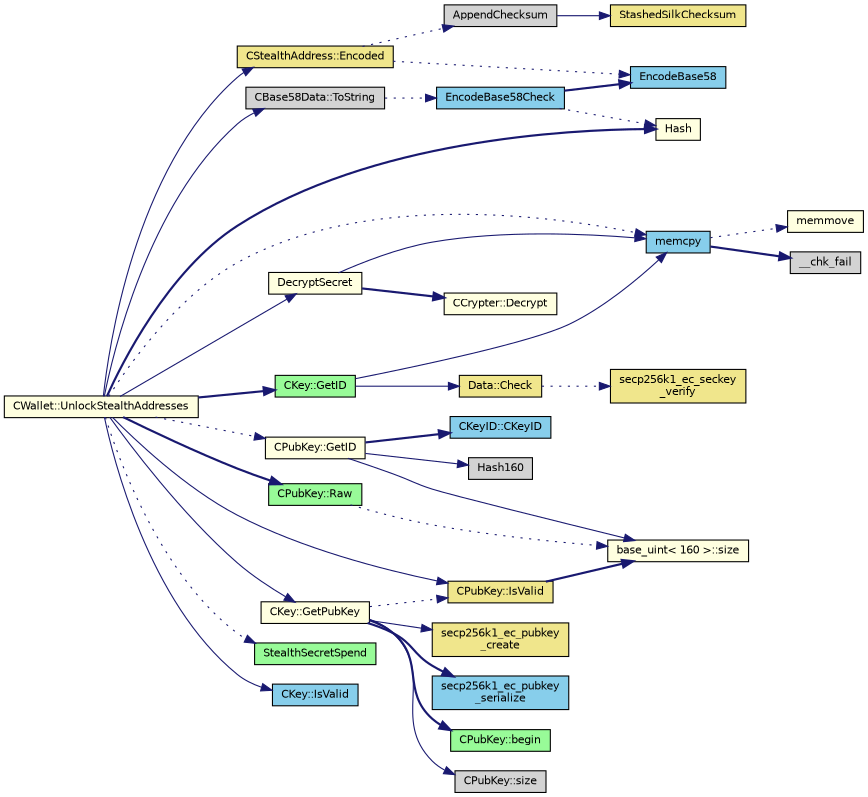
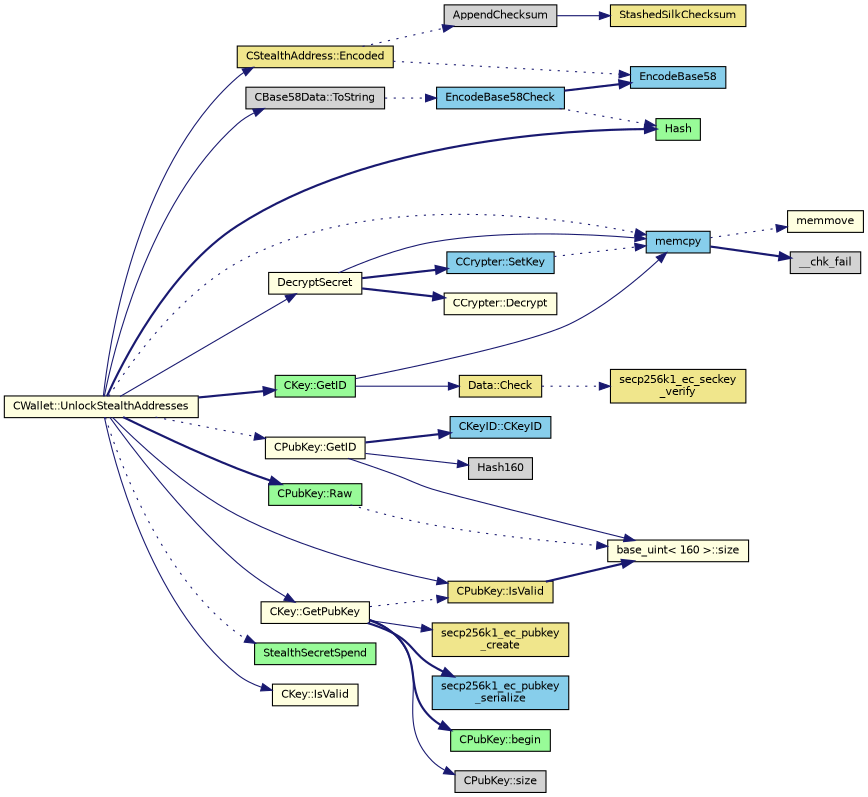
(678, 129) -> (678, 129)
none -> (500, 263)
(315, 695) -> (315, 695)
